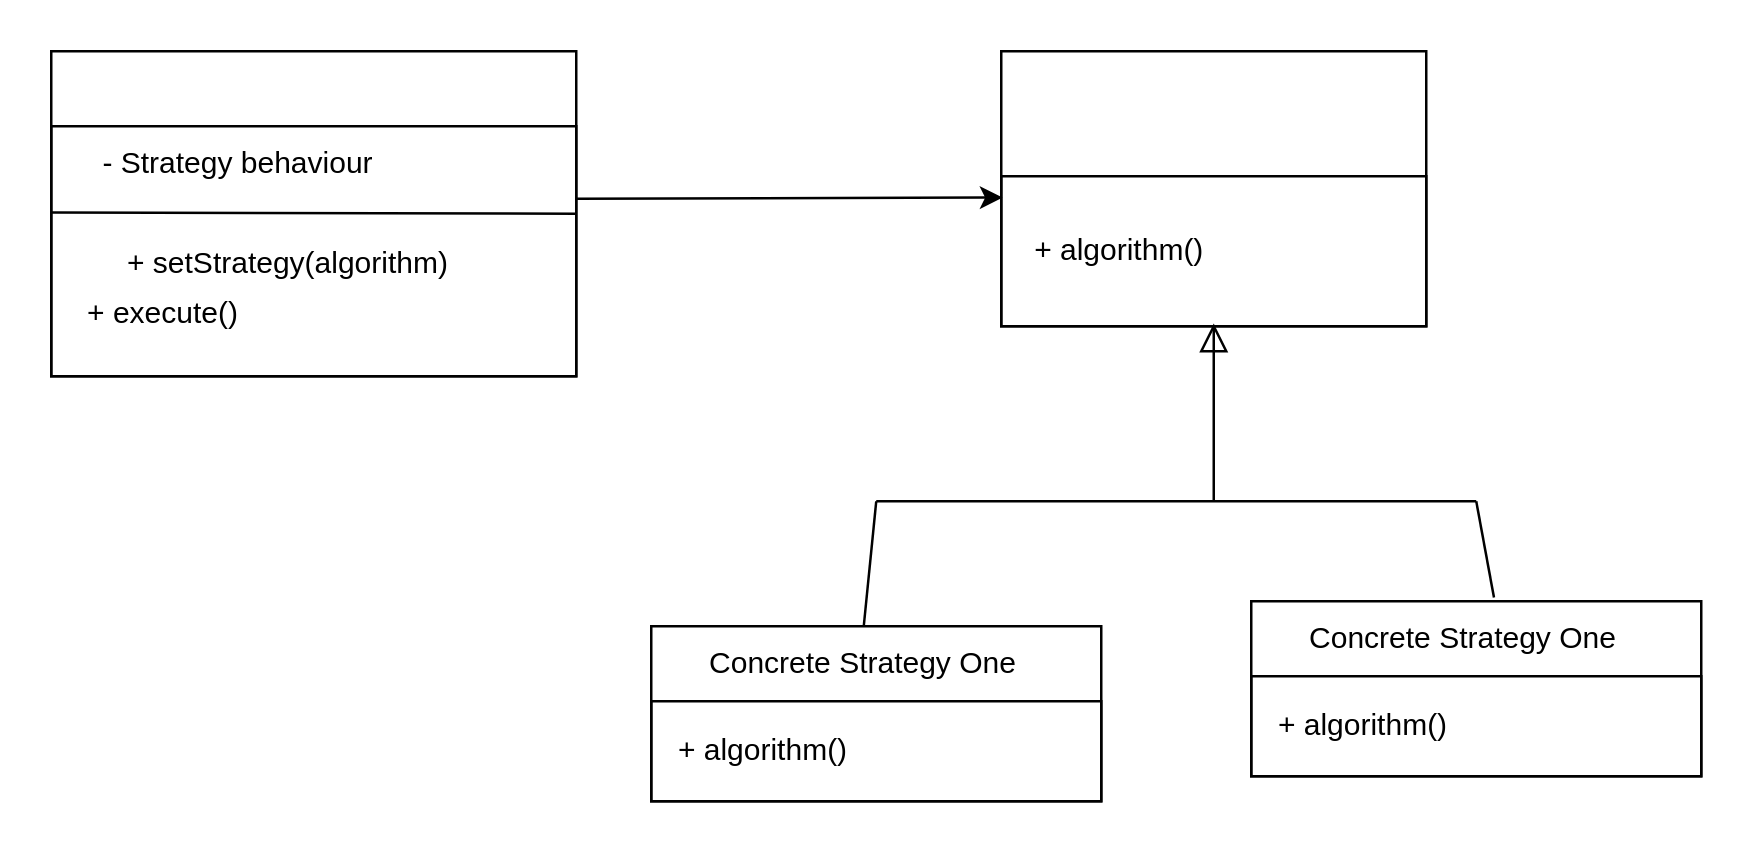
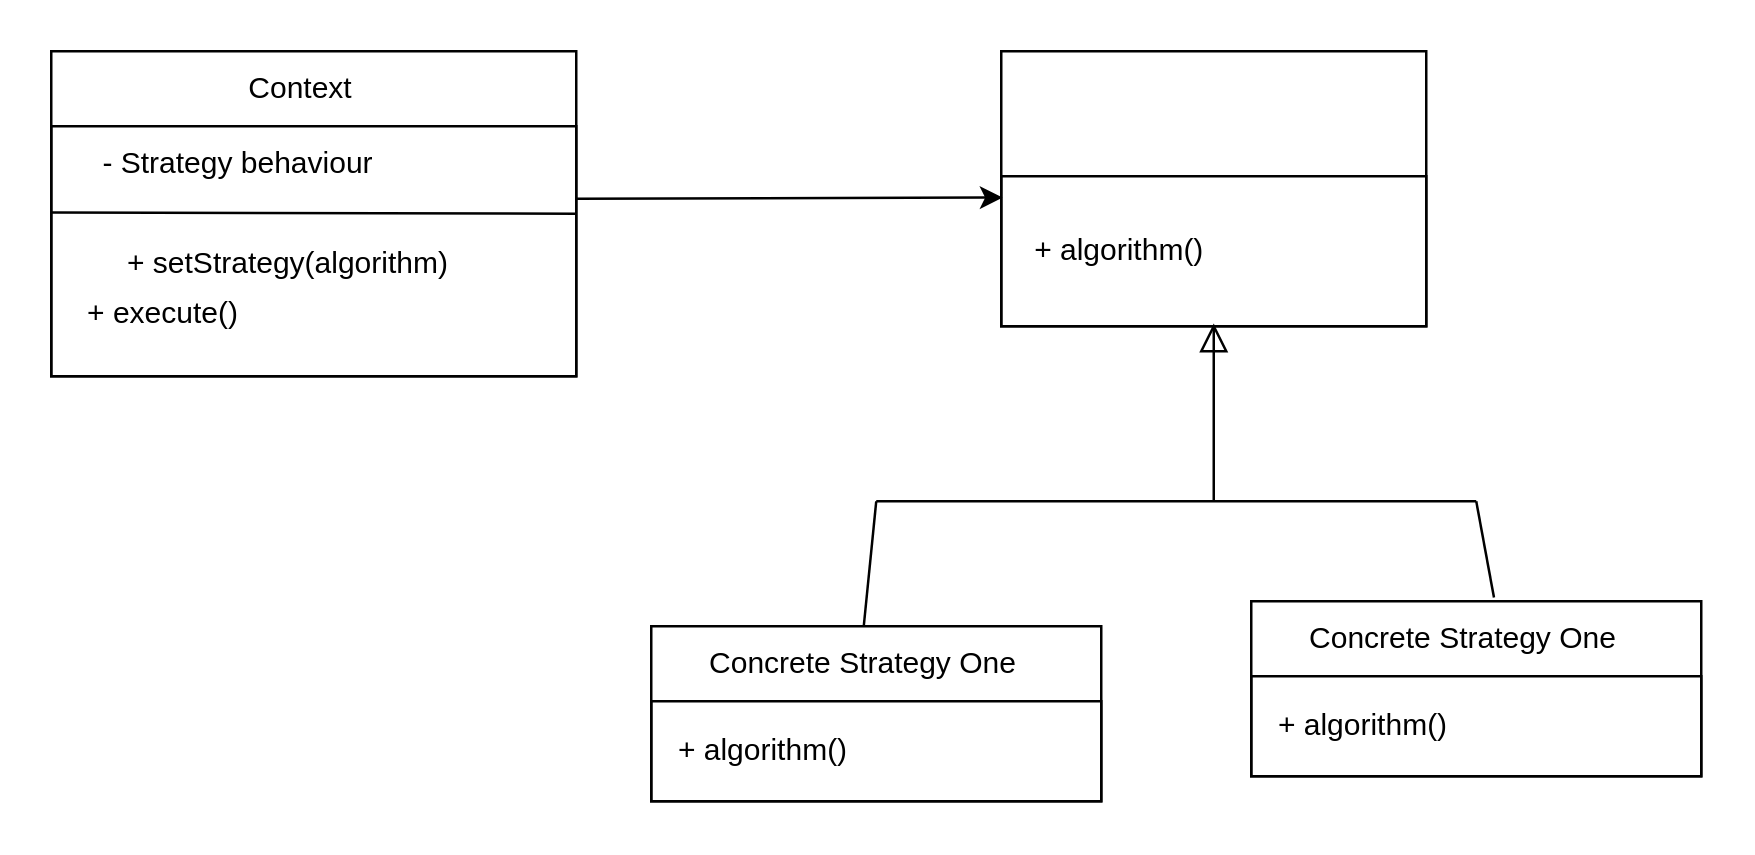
none -> (301, 89)
